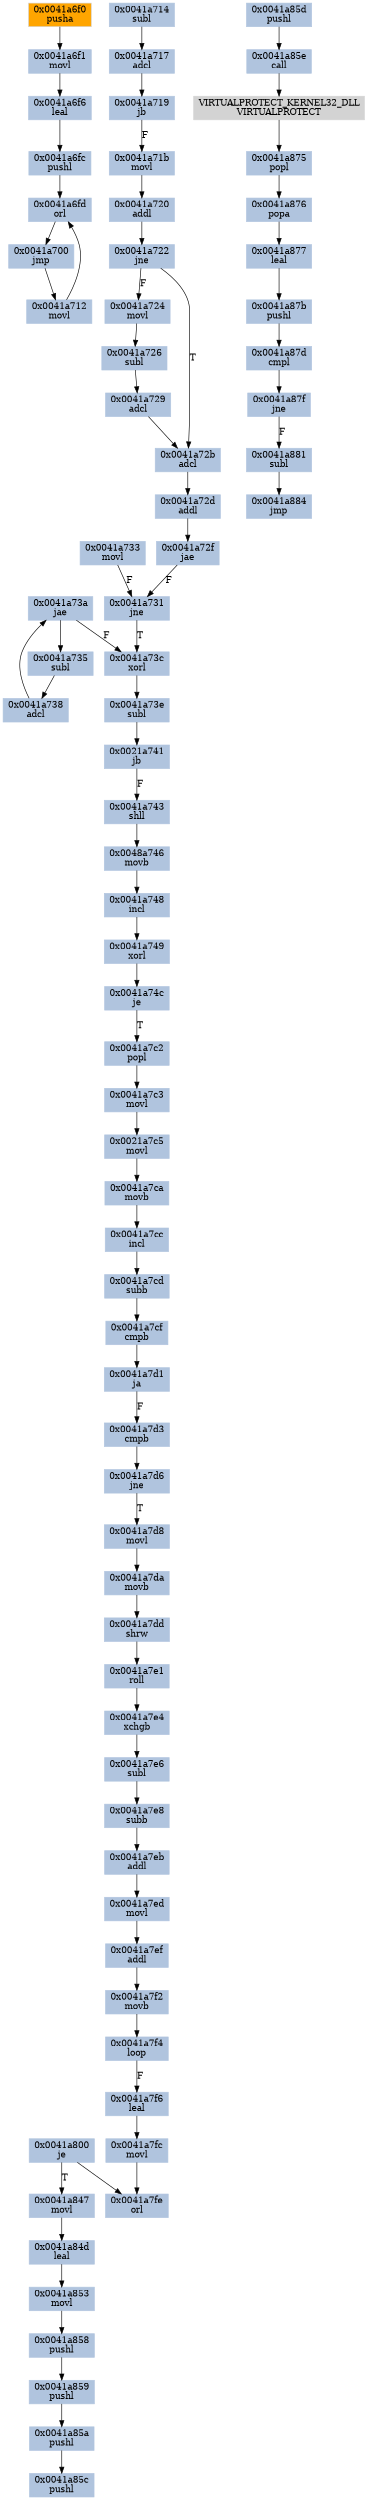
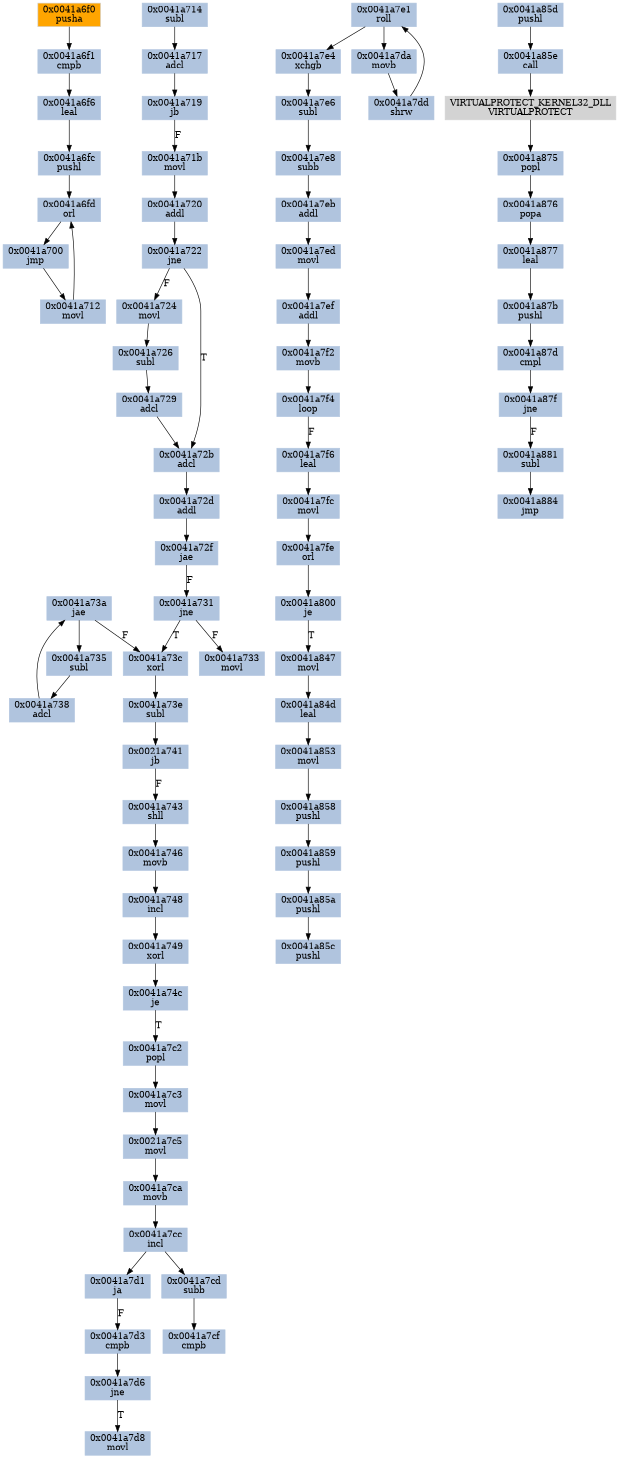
(60, 61) -> (69, 61)
(123, 578) -> (207, 634)
(137, 859) -> (156, 859)
(137, 1353) -> (139, 1261)
(137, 1557) -> (384, 35)
(97, 2176) -> (308, 578)
